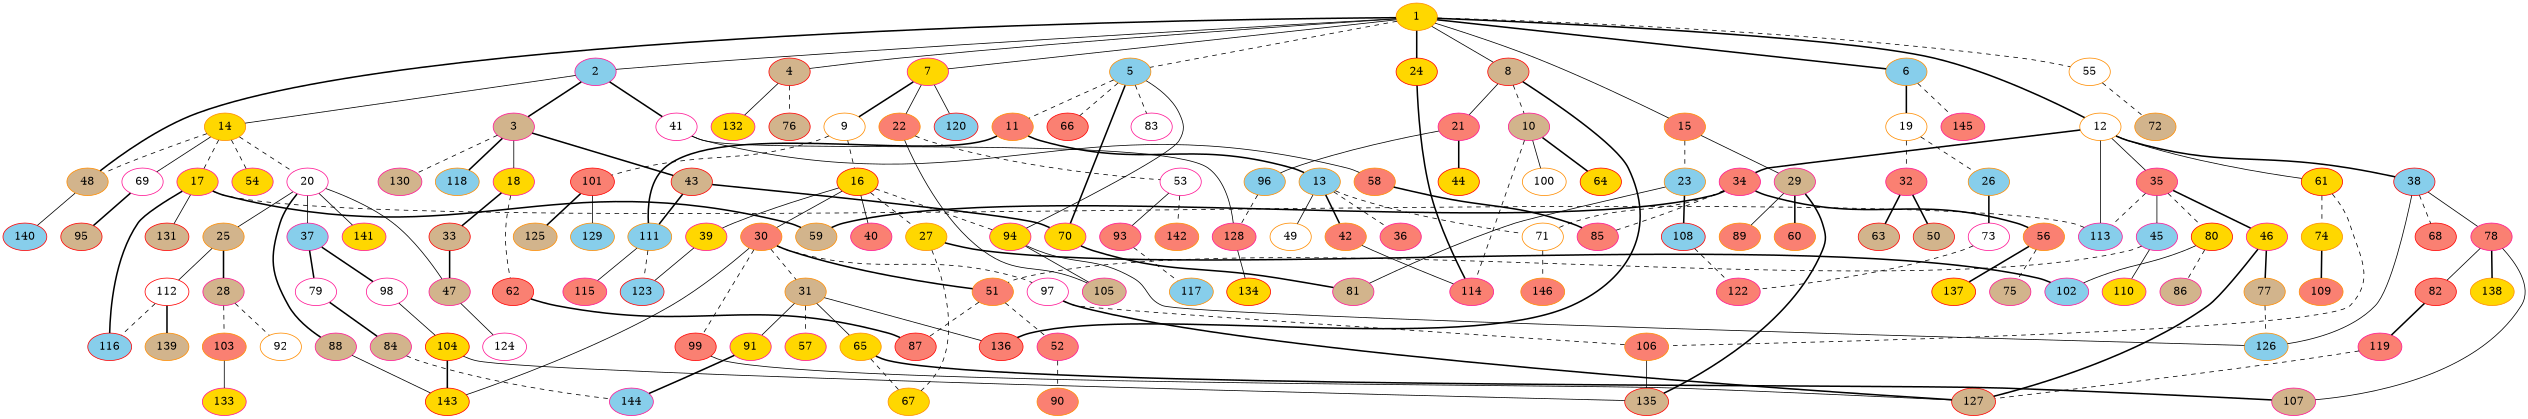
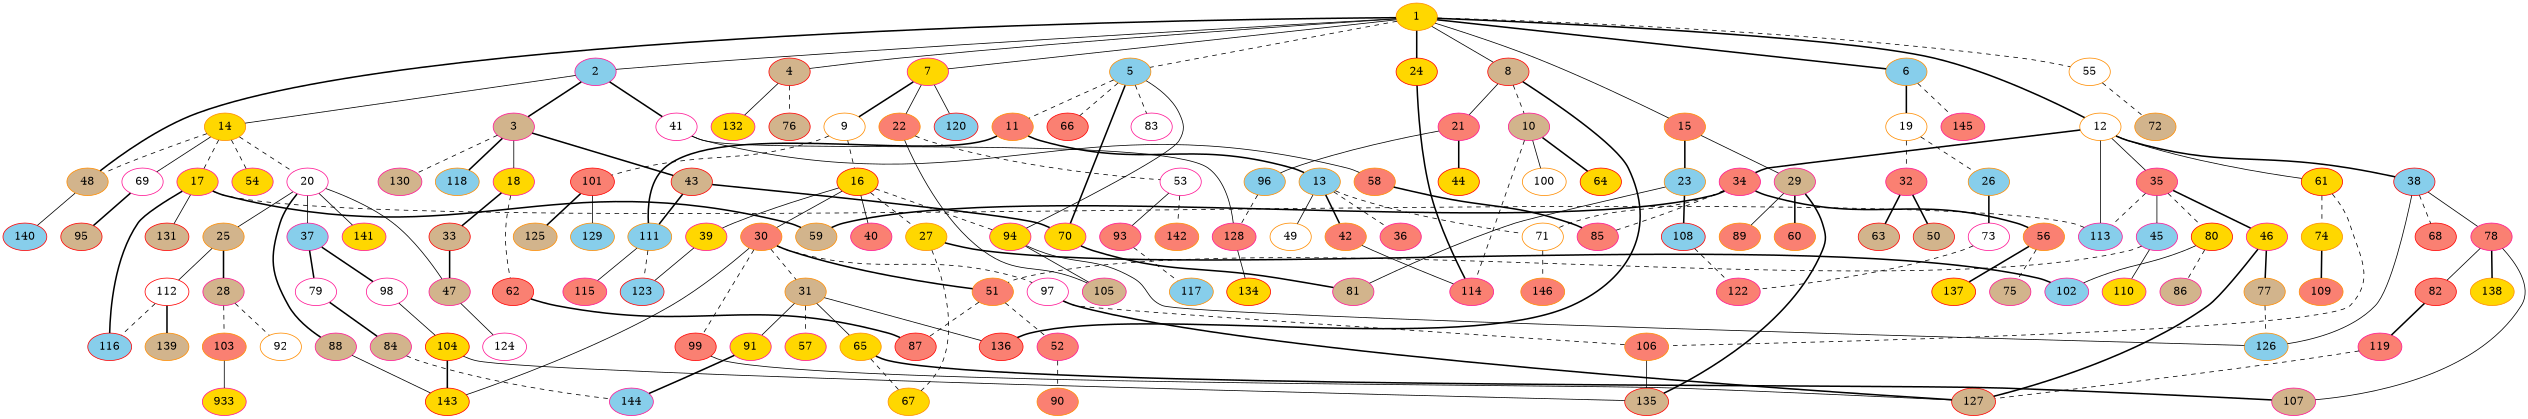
(1685, 154) -> (1685, 154)
(224, 402) -> (224, 402)
